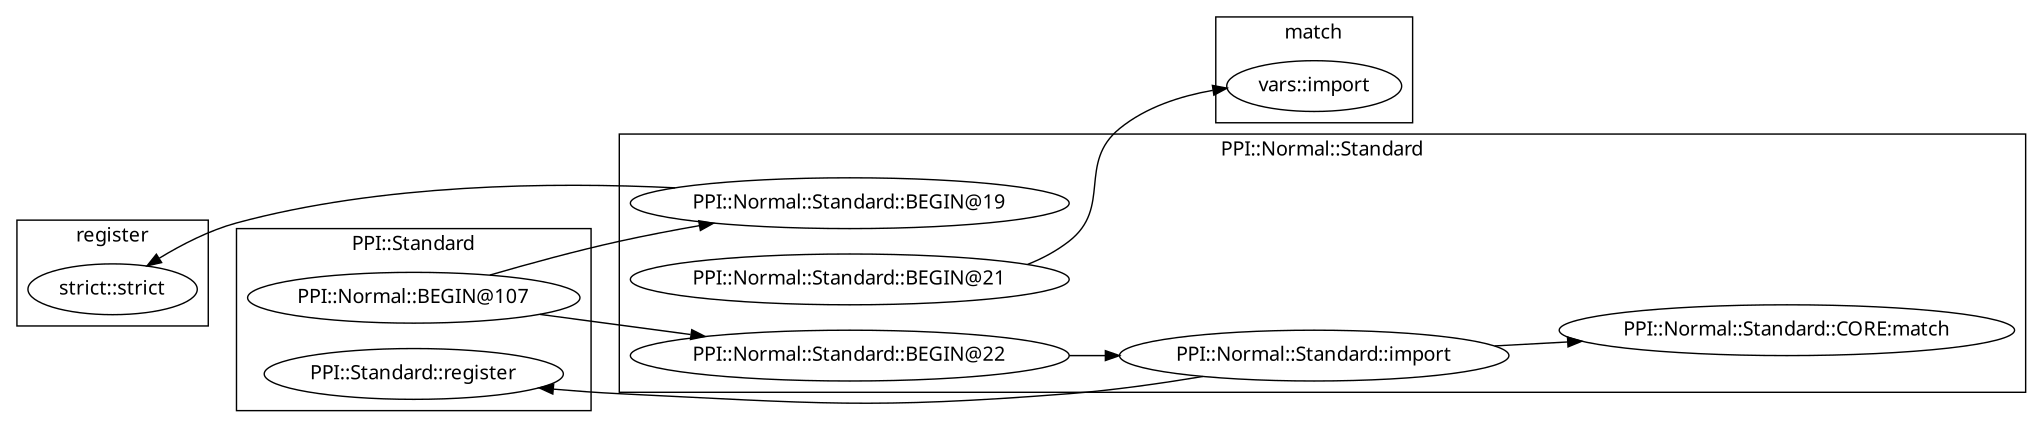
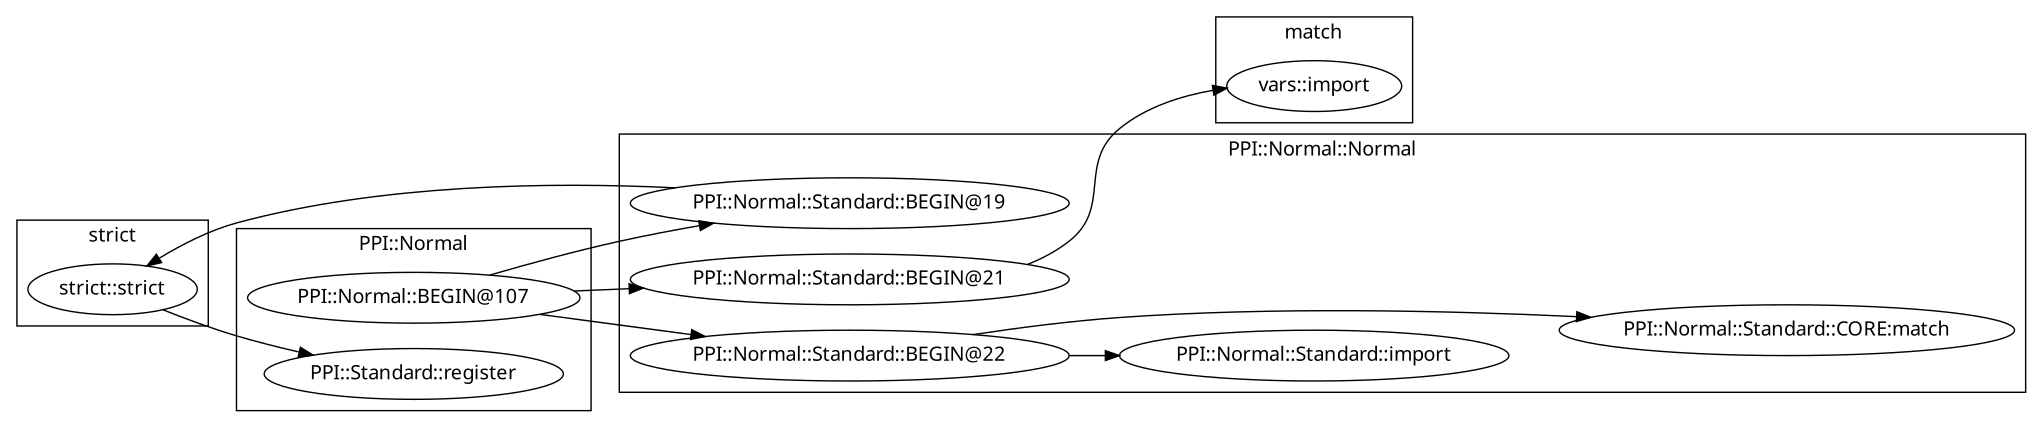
(1322, 150) -> (1322, 150)
(113, 236) -> (113, 236)
(414, 245) -> (414, 245)
none -> (602, 290)
(1531, 344) -> (1274, 311)
(879, 403) -> (227, 333)
